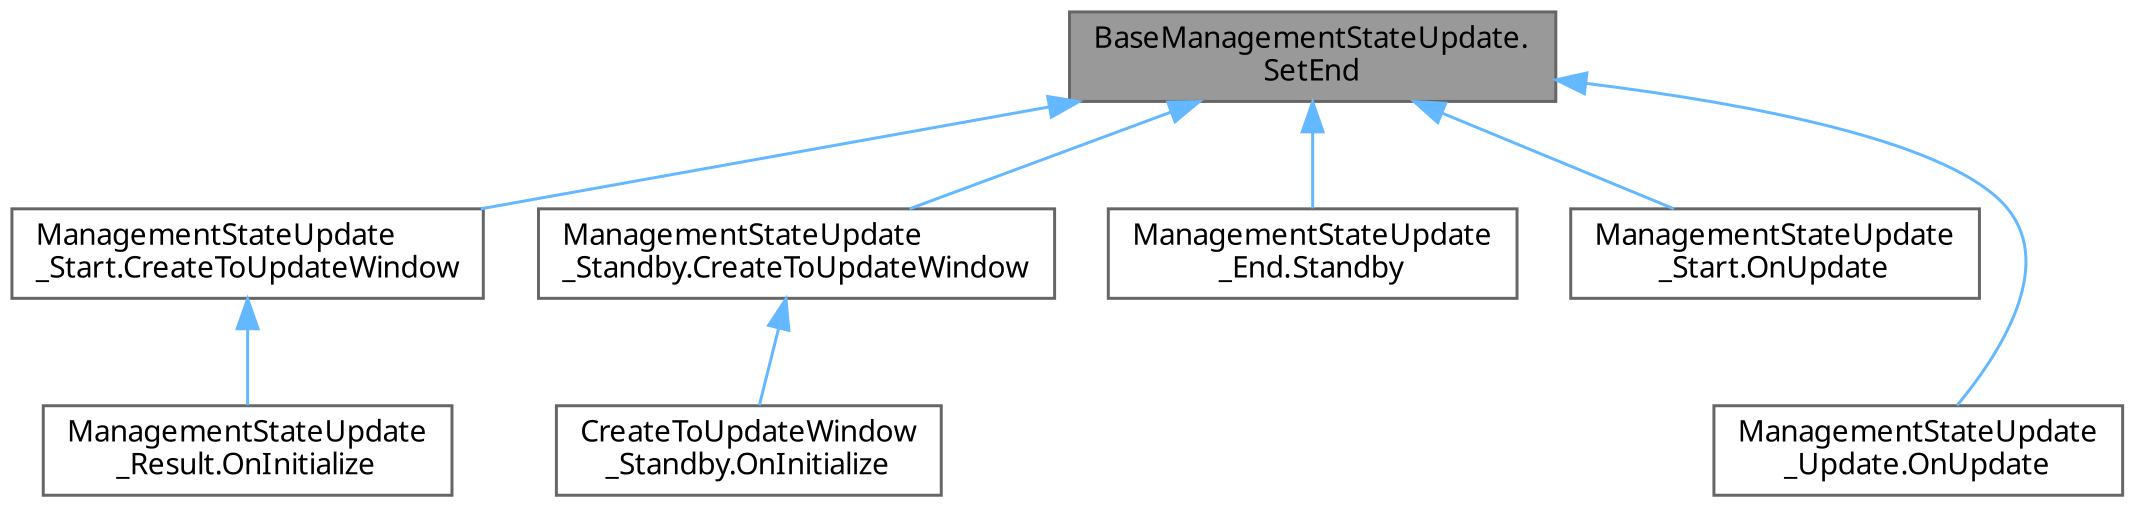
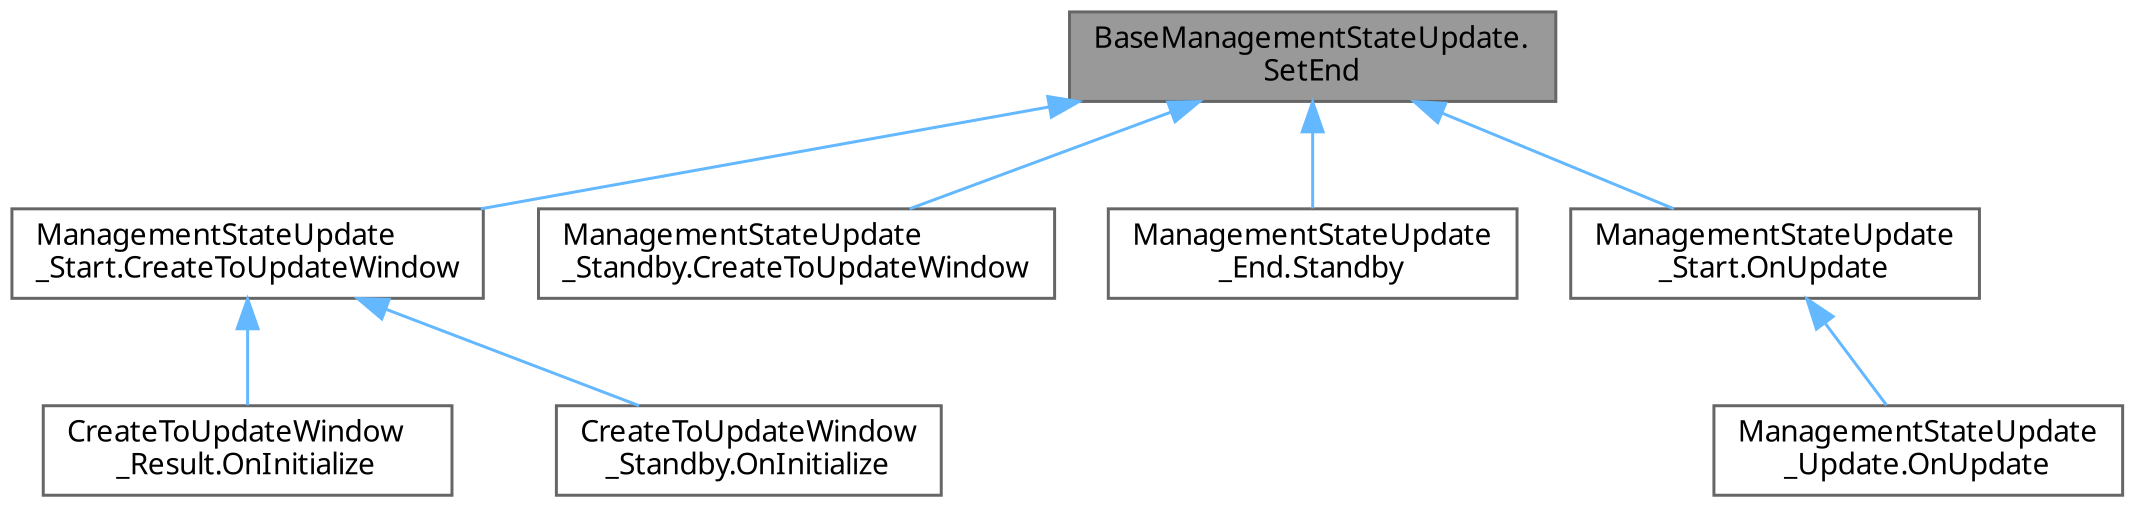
(1911, 152) -> (1856, 364)
(769, 367) -> (513, 358)
(248, 450) -> (248, 450)
